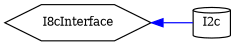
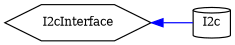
(78, 23) -> (78, 23)
